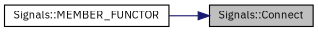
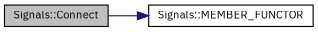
(184, 16) -> (123, 16)
